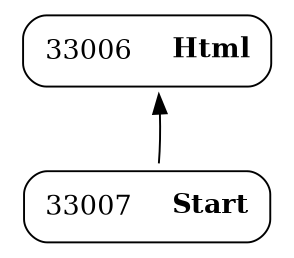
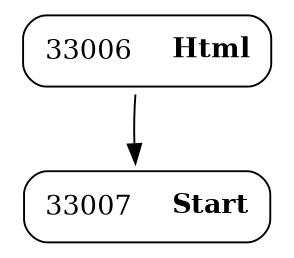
(160, 139) -> (134, 119)
